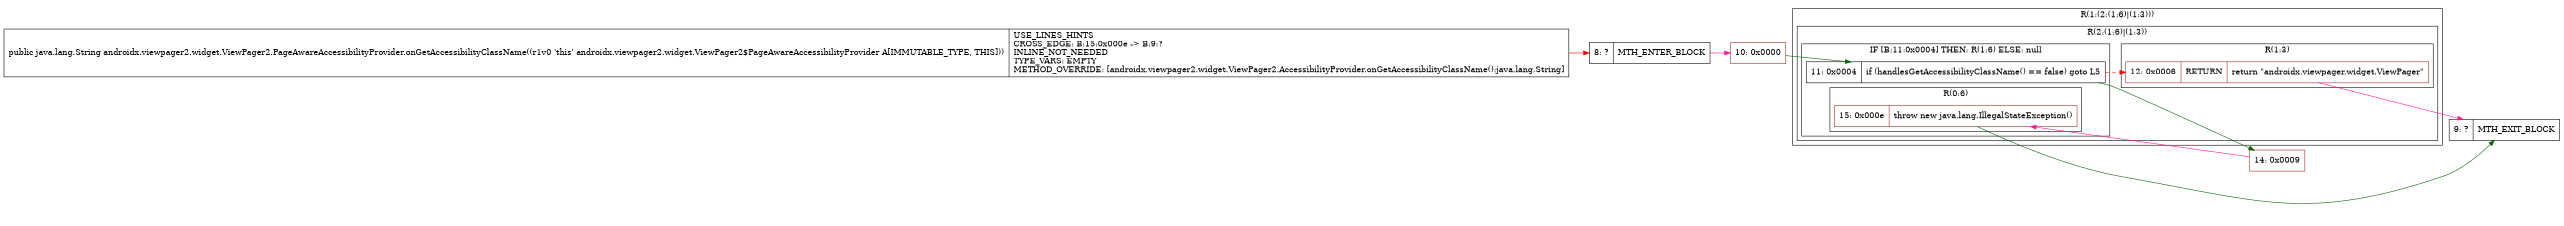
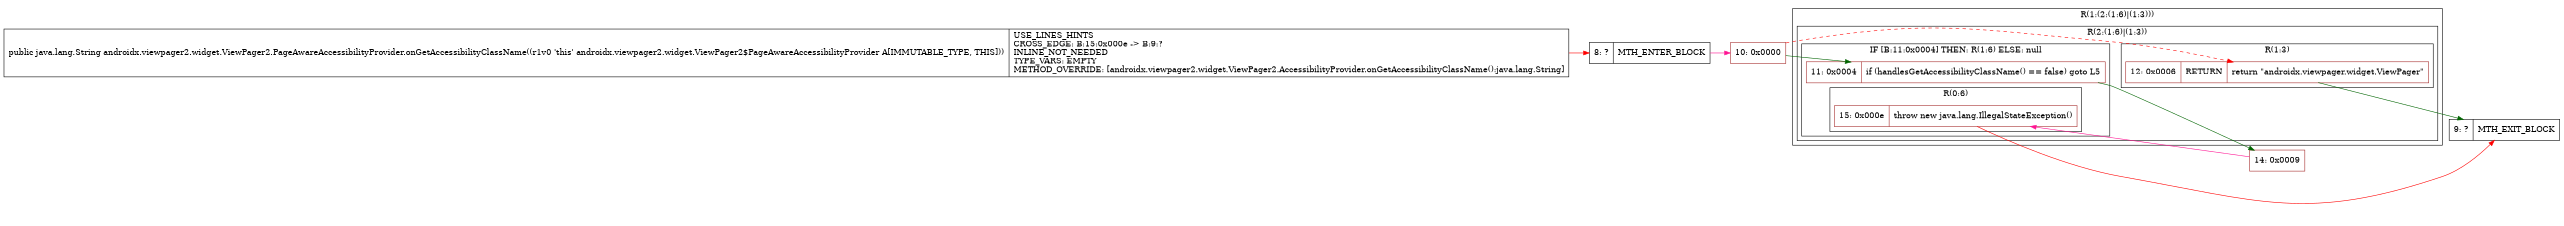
(1956, 72) -> (1956, 72)
(2113, 72) -> (2007, 32)
(2388, 100) -> (2388, 100)
(2235, 197) -> (2235, 197)
